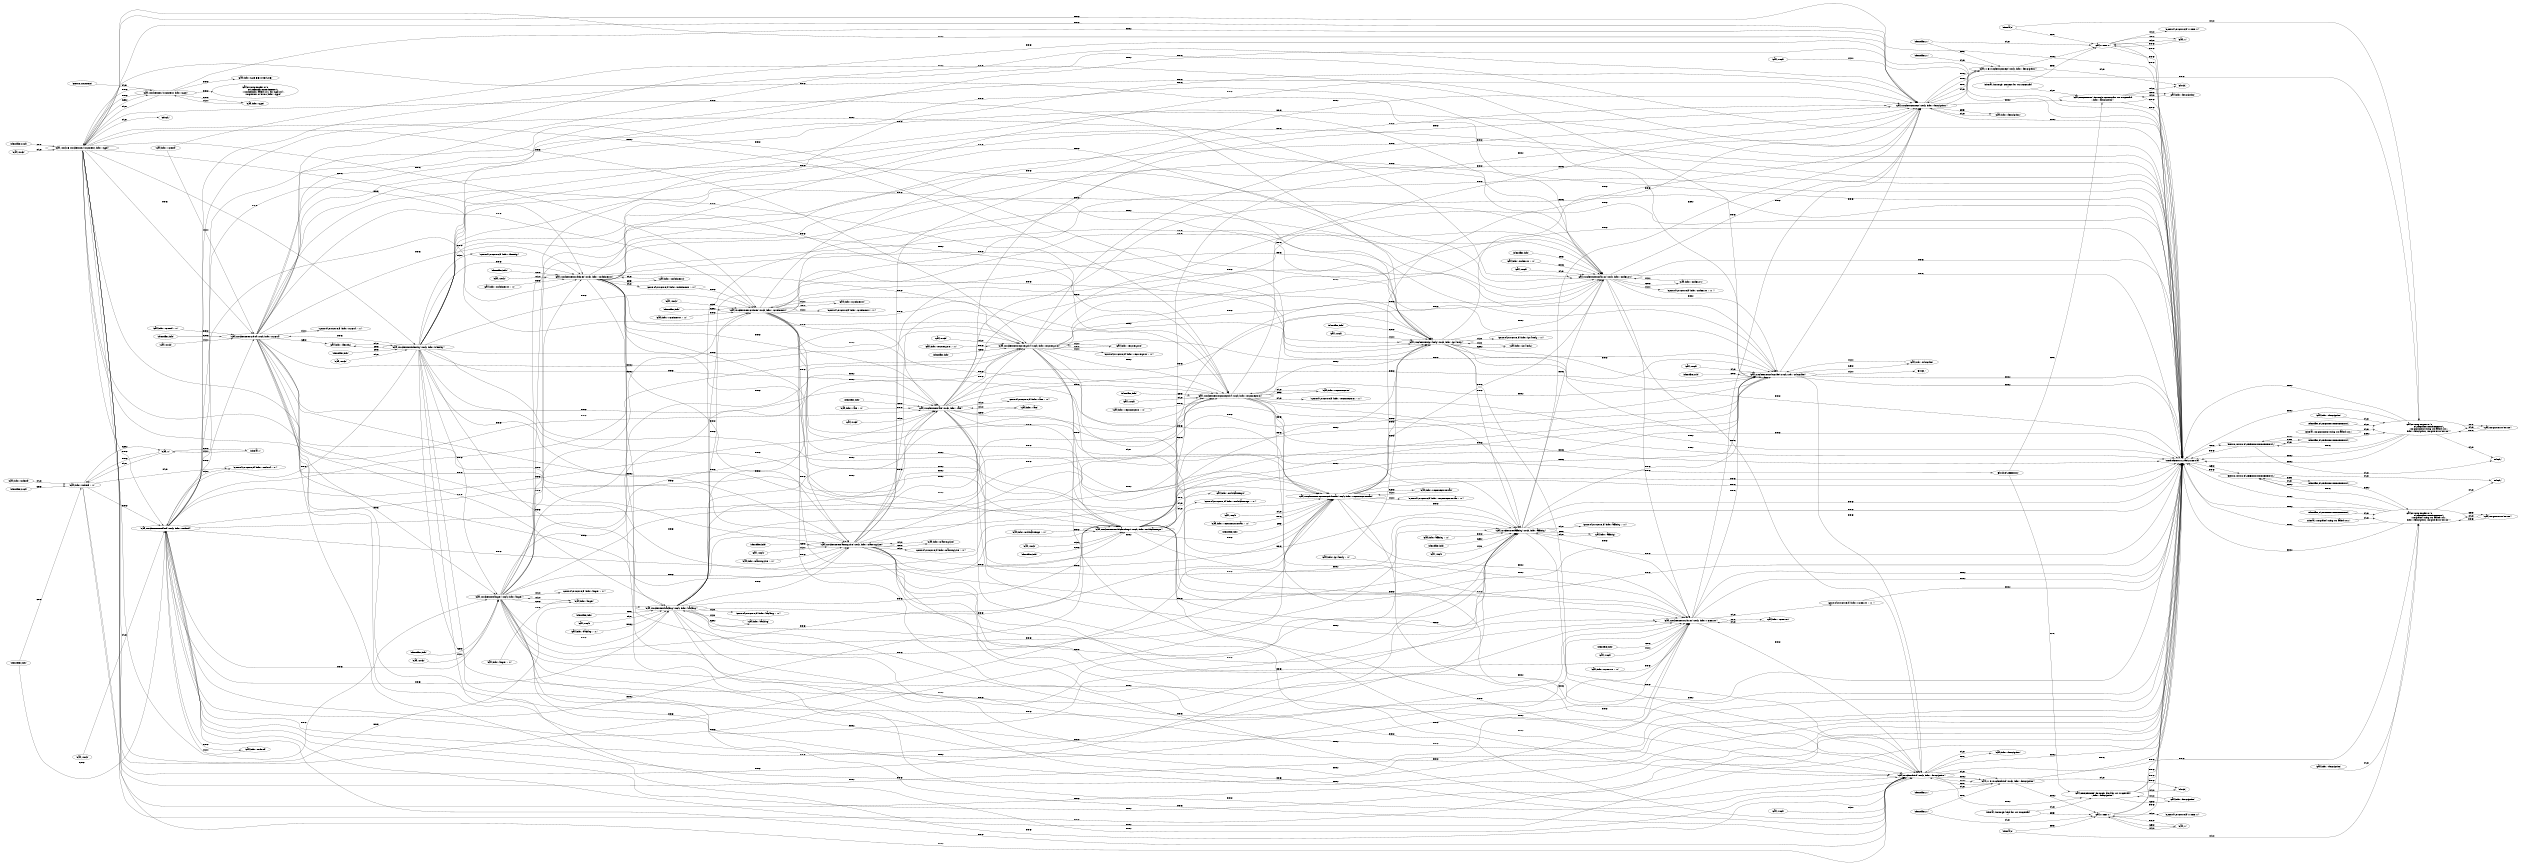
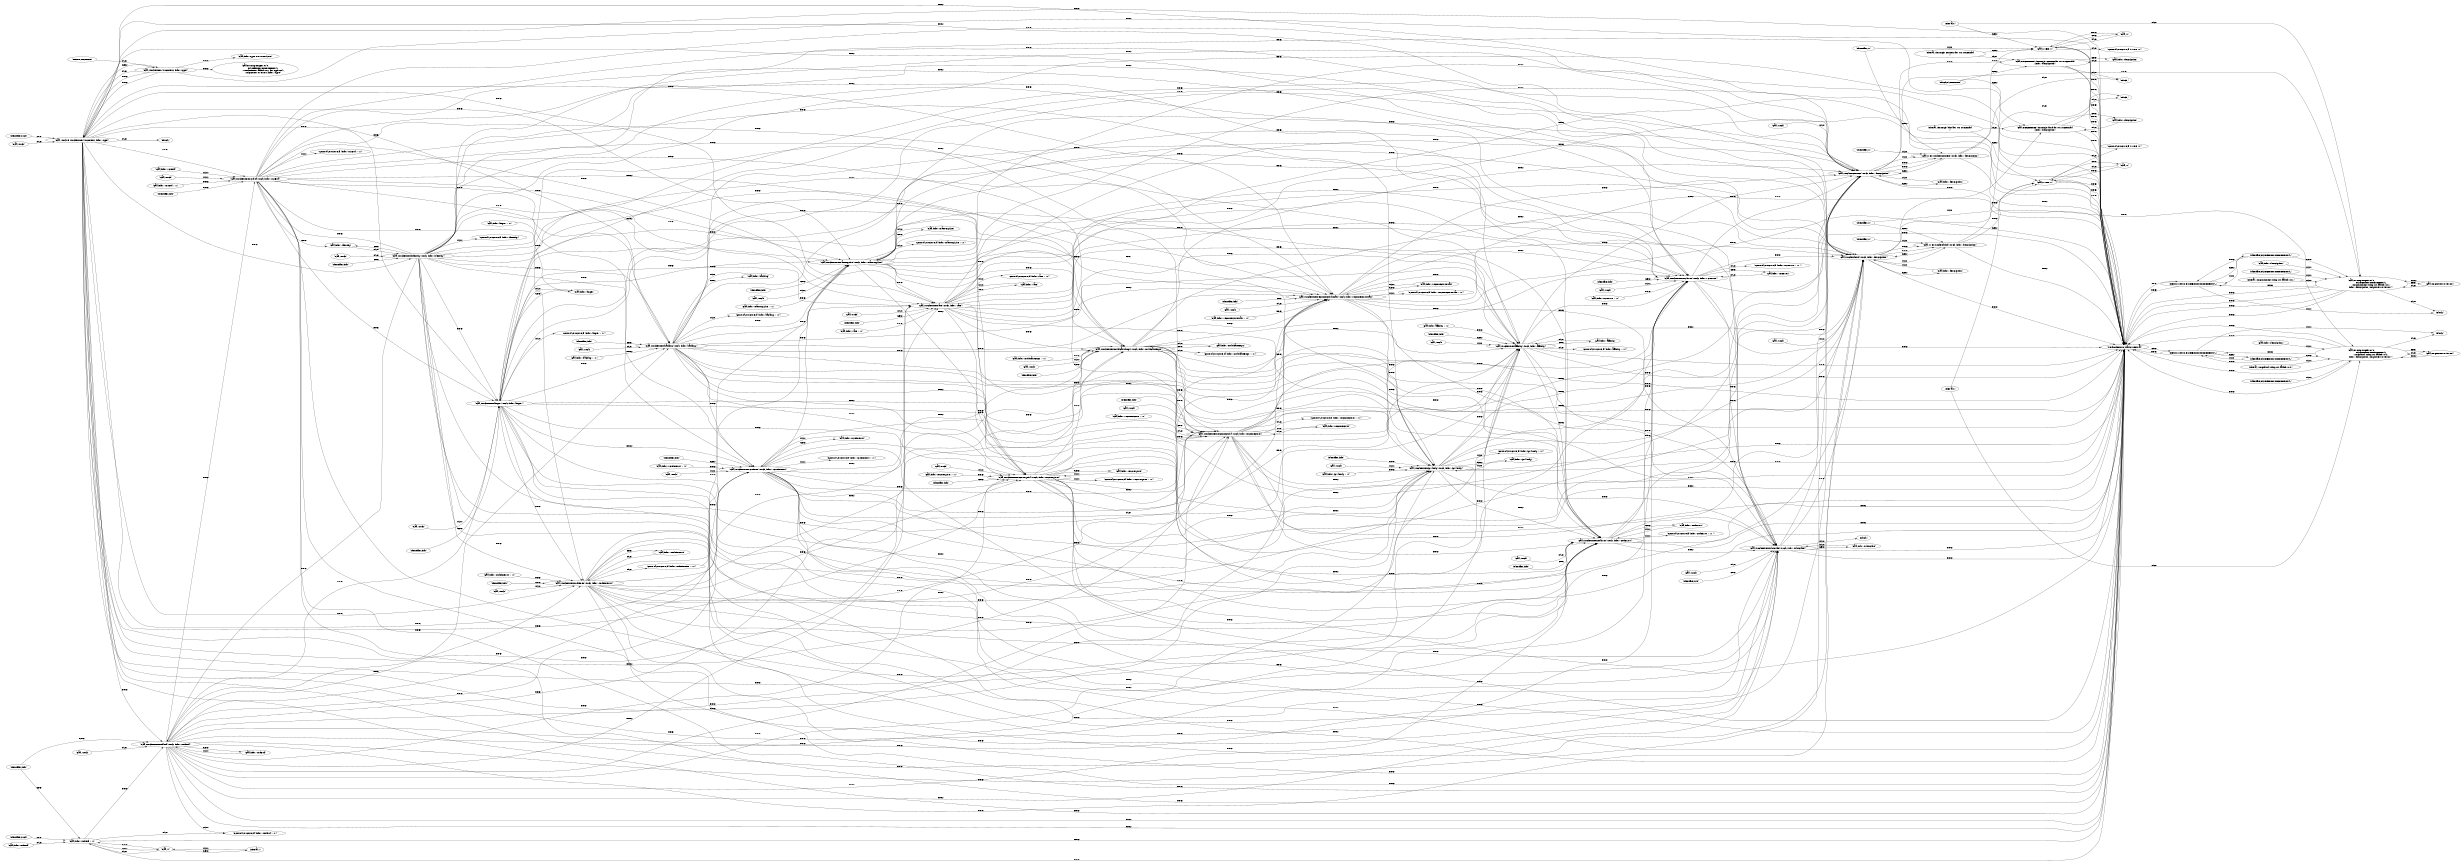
(1013, 66) -> (741, 761)
(255, 104) -> none
(1521, 261) -> none
(1129, 324) -> (1129, 256)
(1307, 474) -> (1208, 94)
(1531, 579) -> (1582, 389)
(2070, 588) -> (2083, 209)
